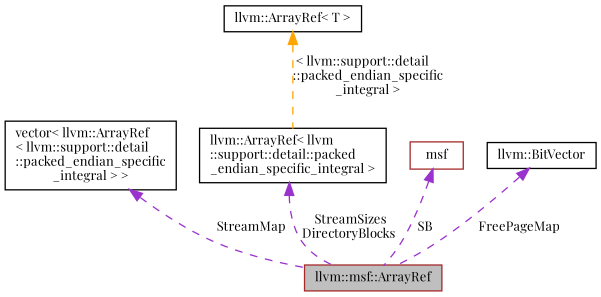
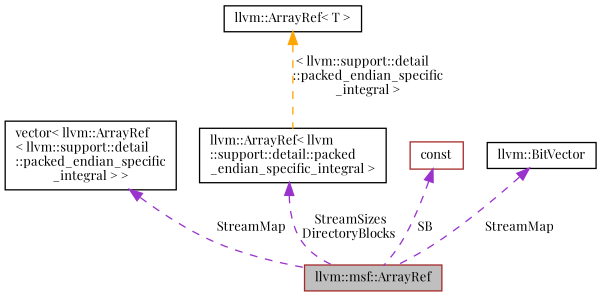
(437, 156) -> (437, 156)
(518, 227) -> (518, 227)
